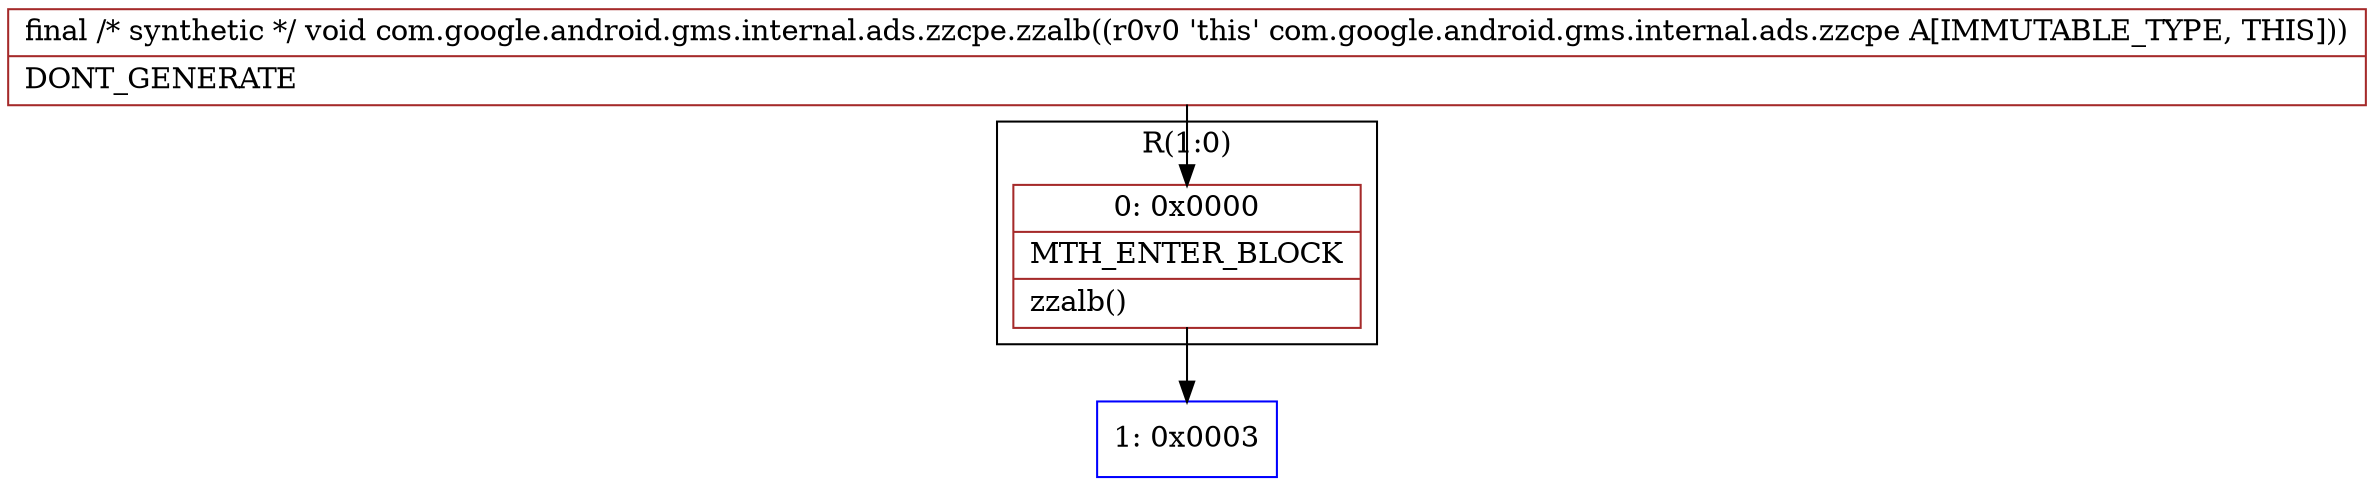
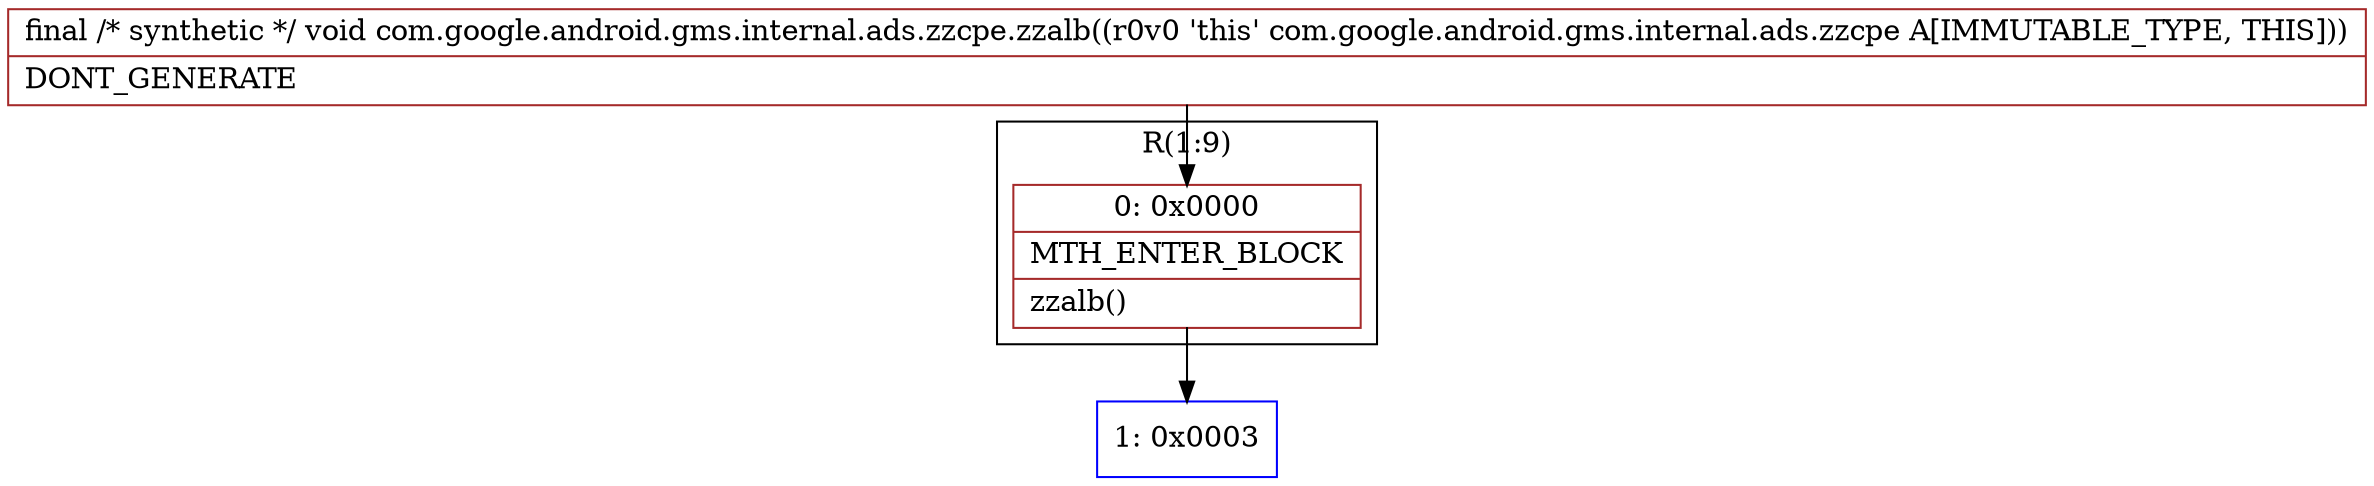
(1187, 145) -> (1187, 145)
